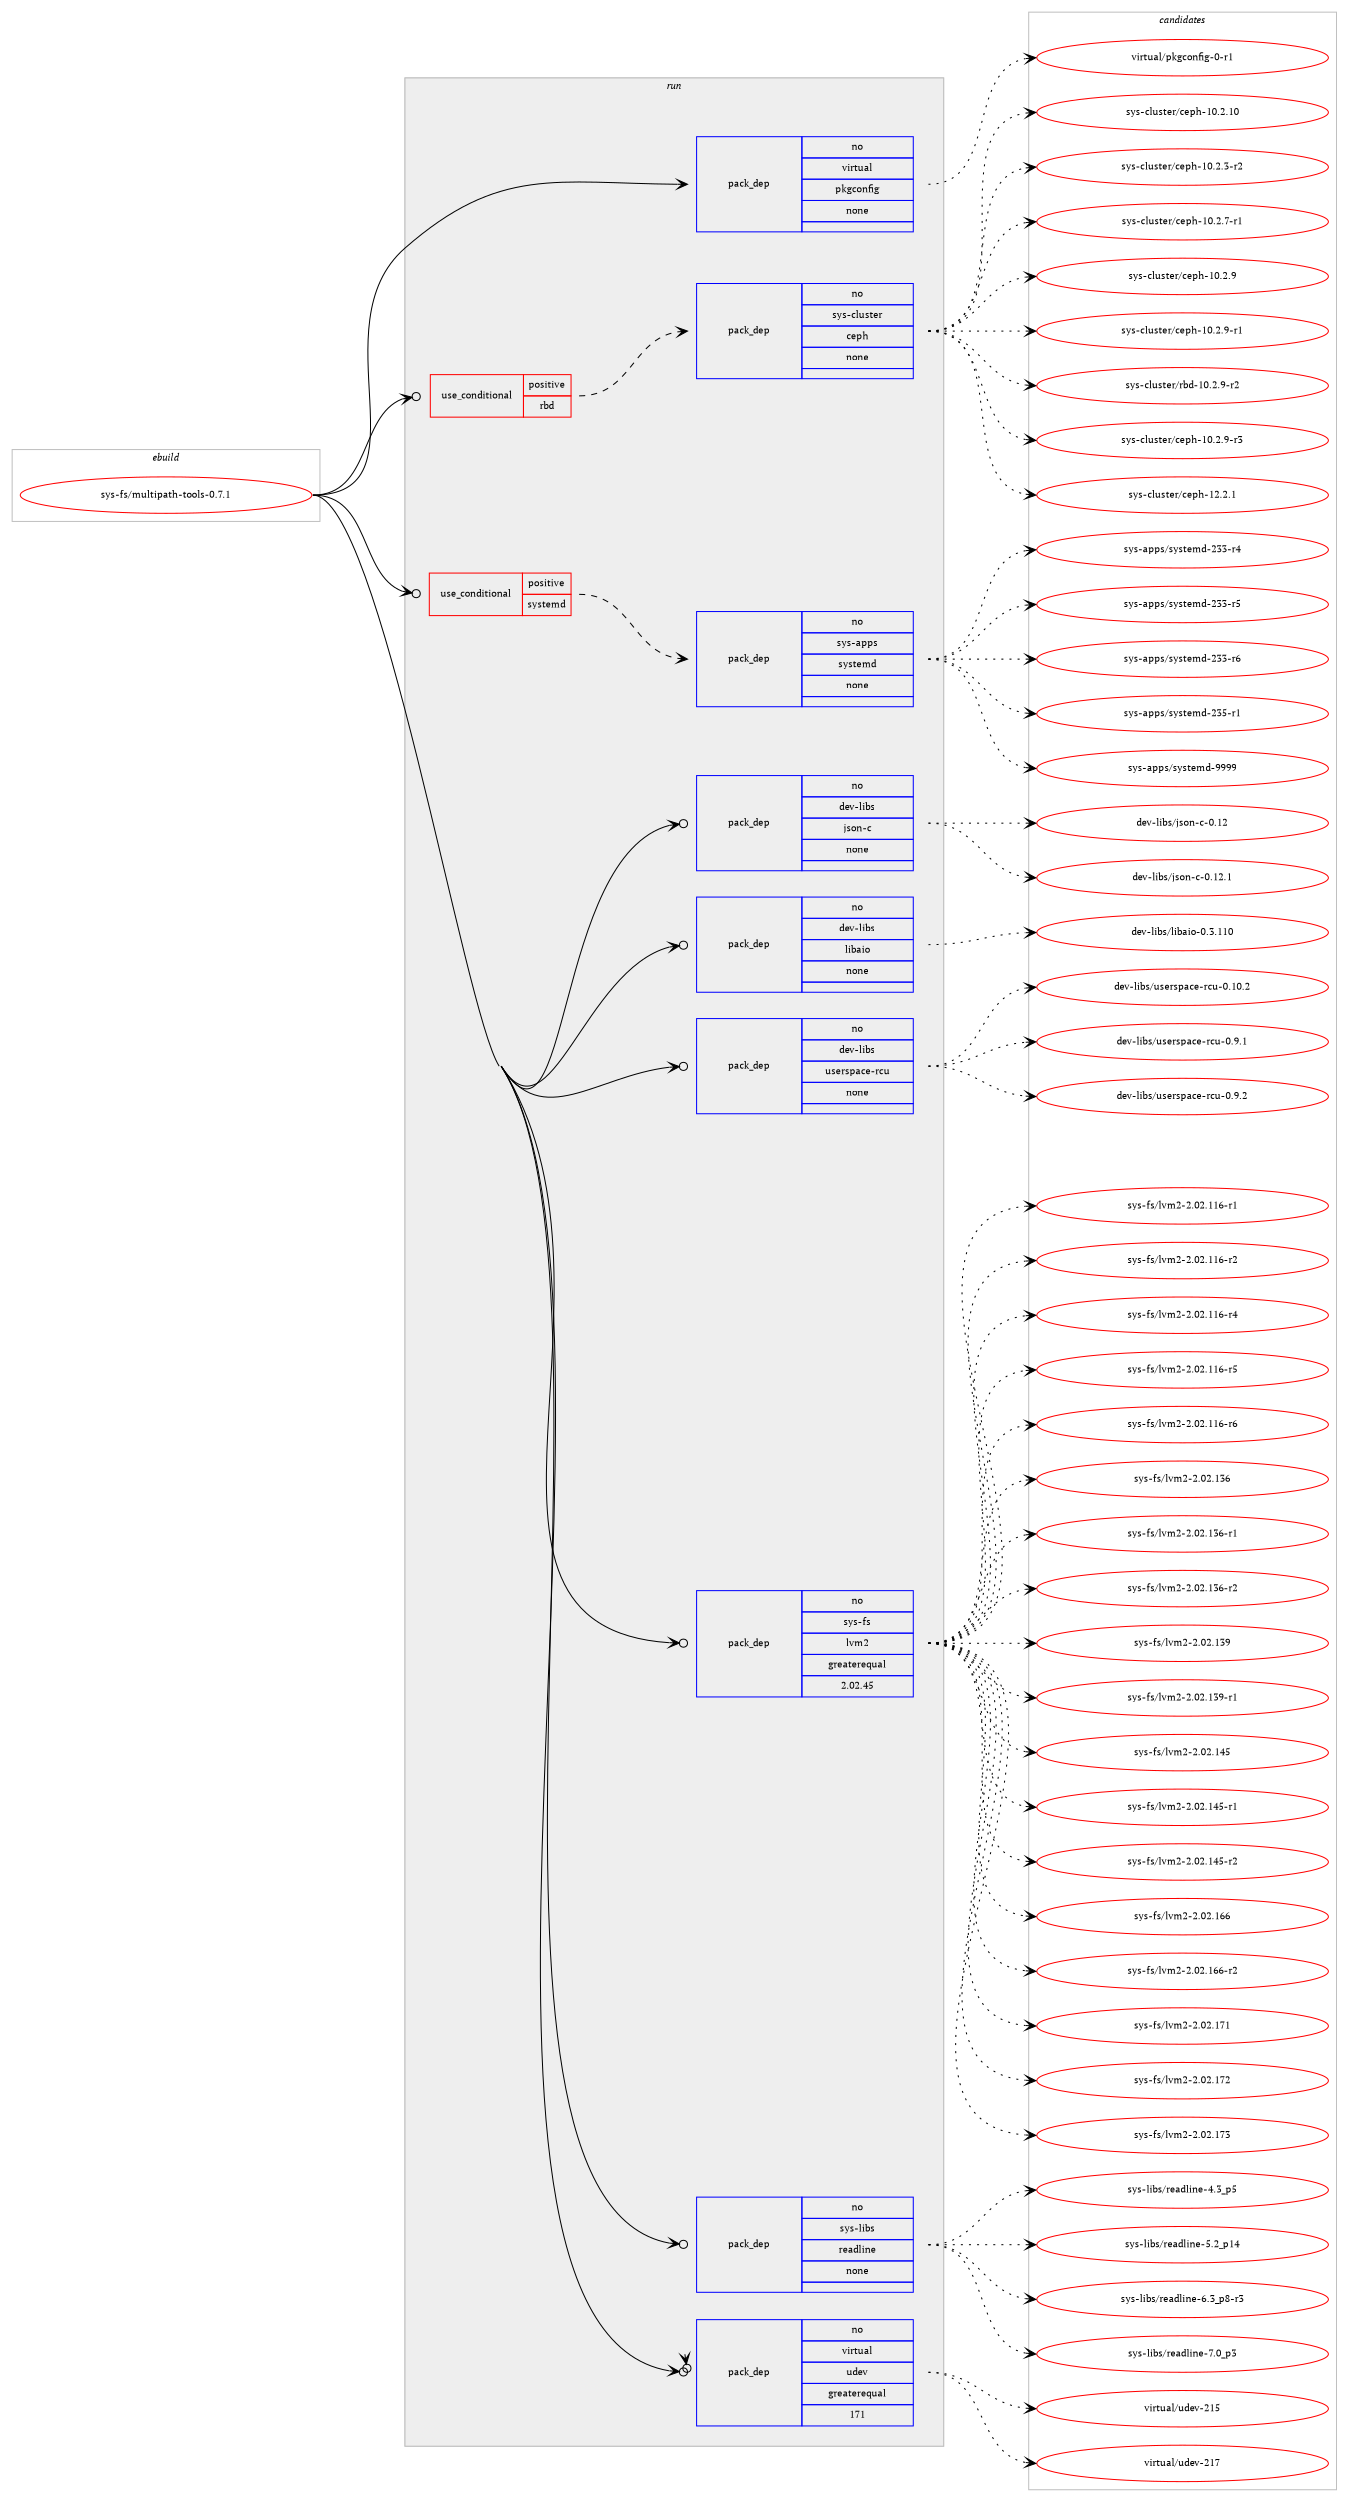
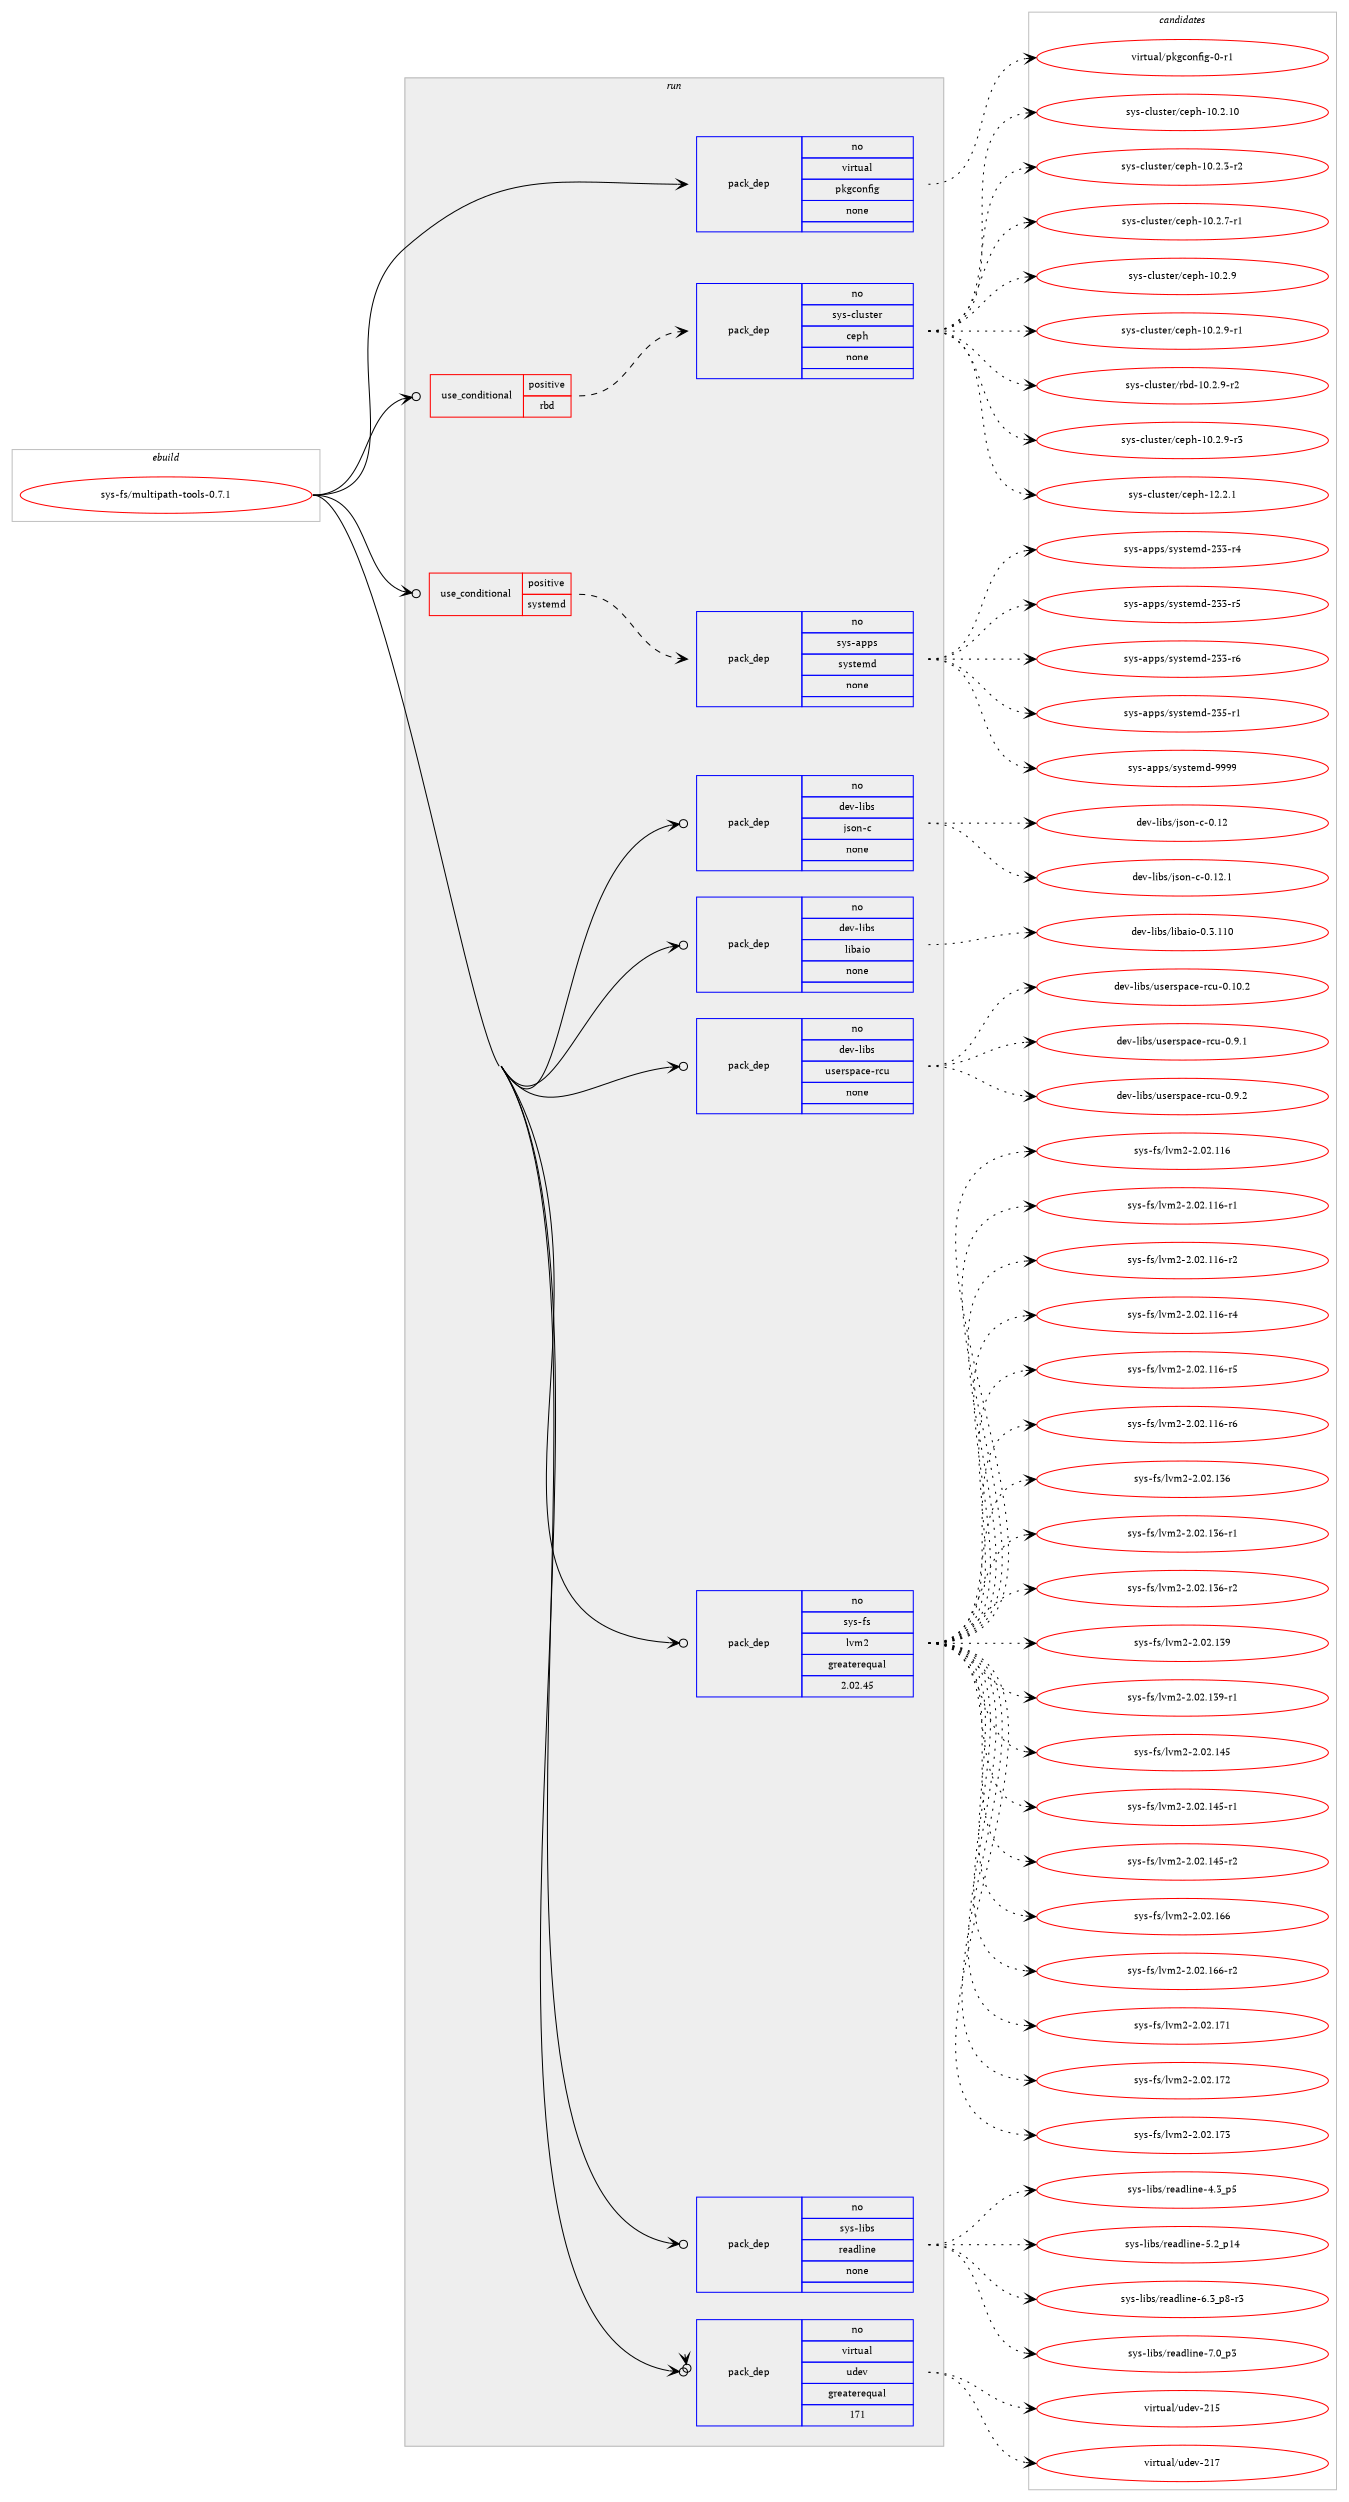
none -> (1183, 1151)
